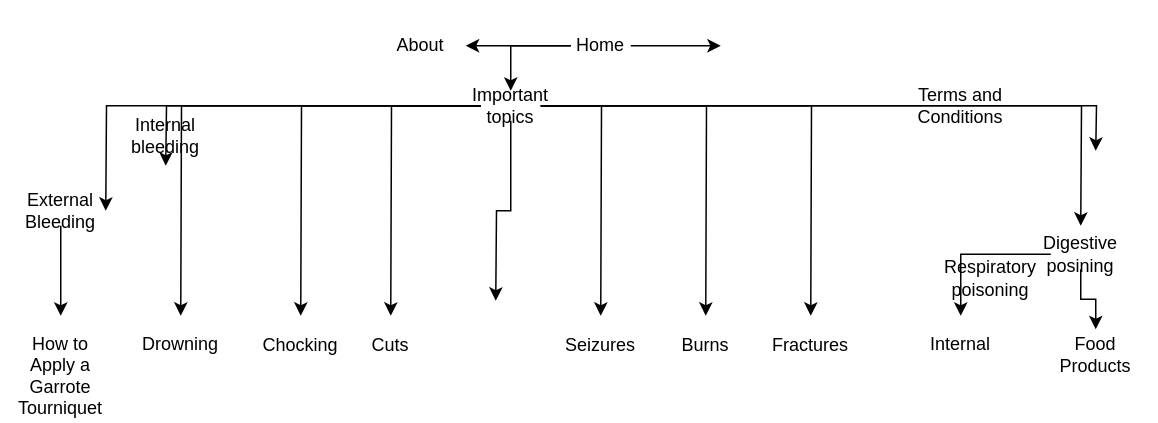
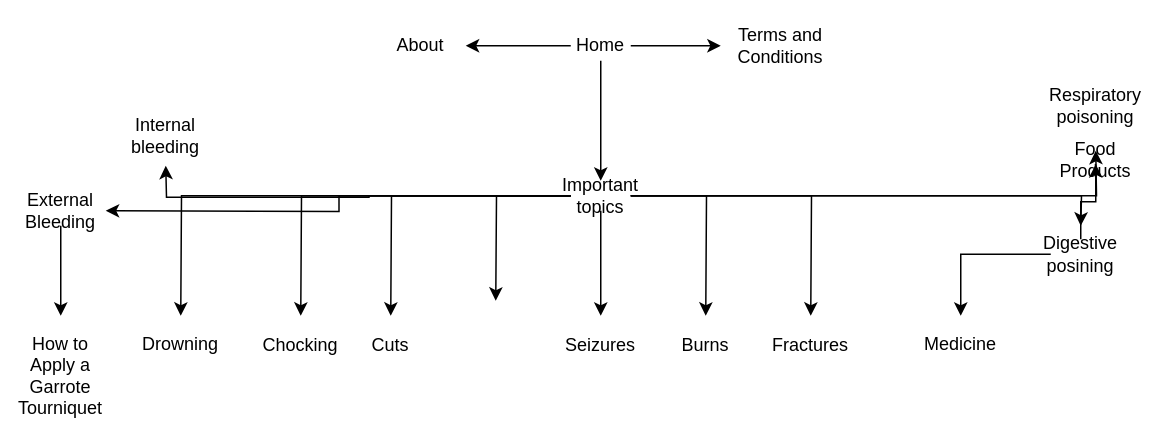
(511, 106) -> (601, 196)
(961, 106) -> (781, 46)
(991, 278) -> (1096, 106)
(961, 344) -> (961, 344)
(1096, 344) -> (1096, 149)
